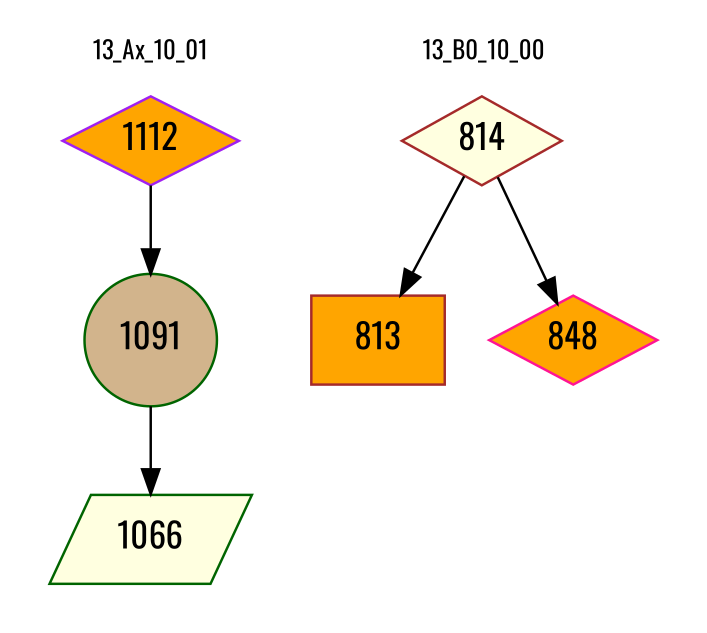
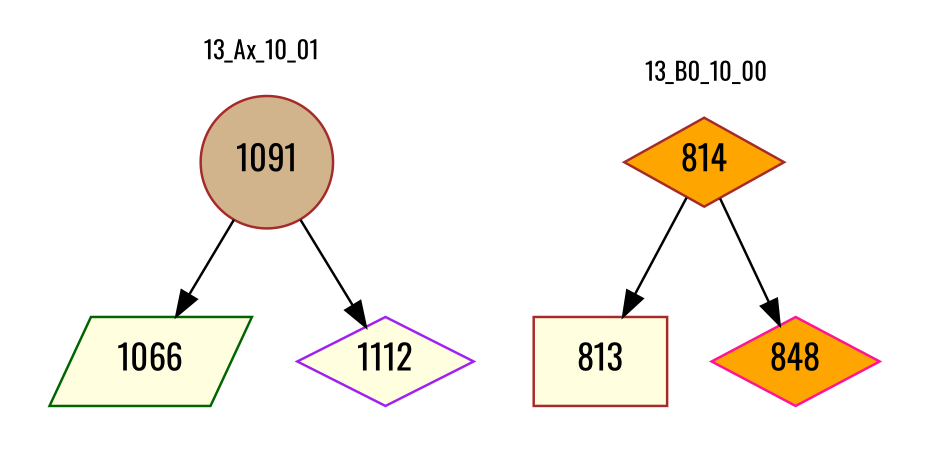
(151, 141) -> (385, 361)
(482, 141) -> (704, 162)
(151, 217) -> (327, 262)
(151, 340) -> (267, 162)
(378, 340) -> (600, 361)
